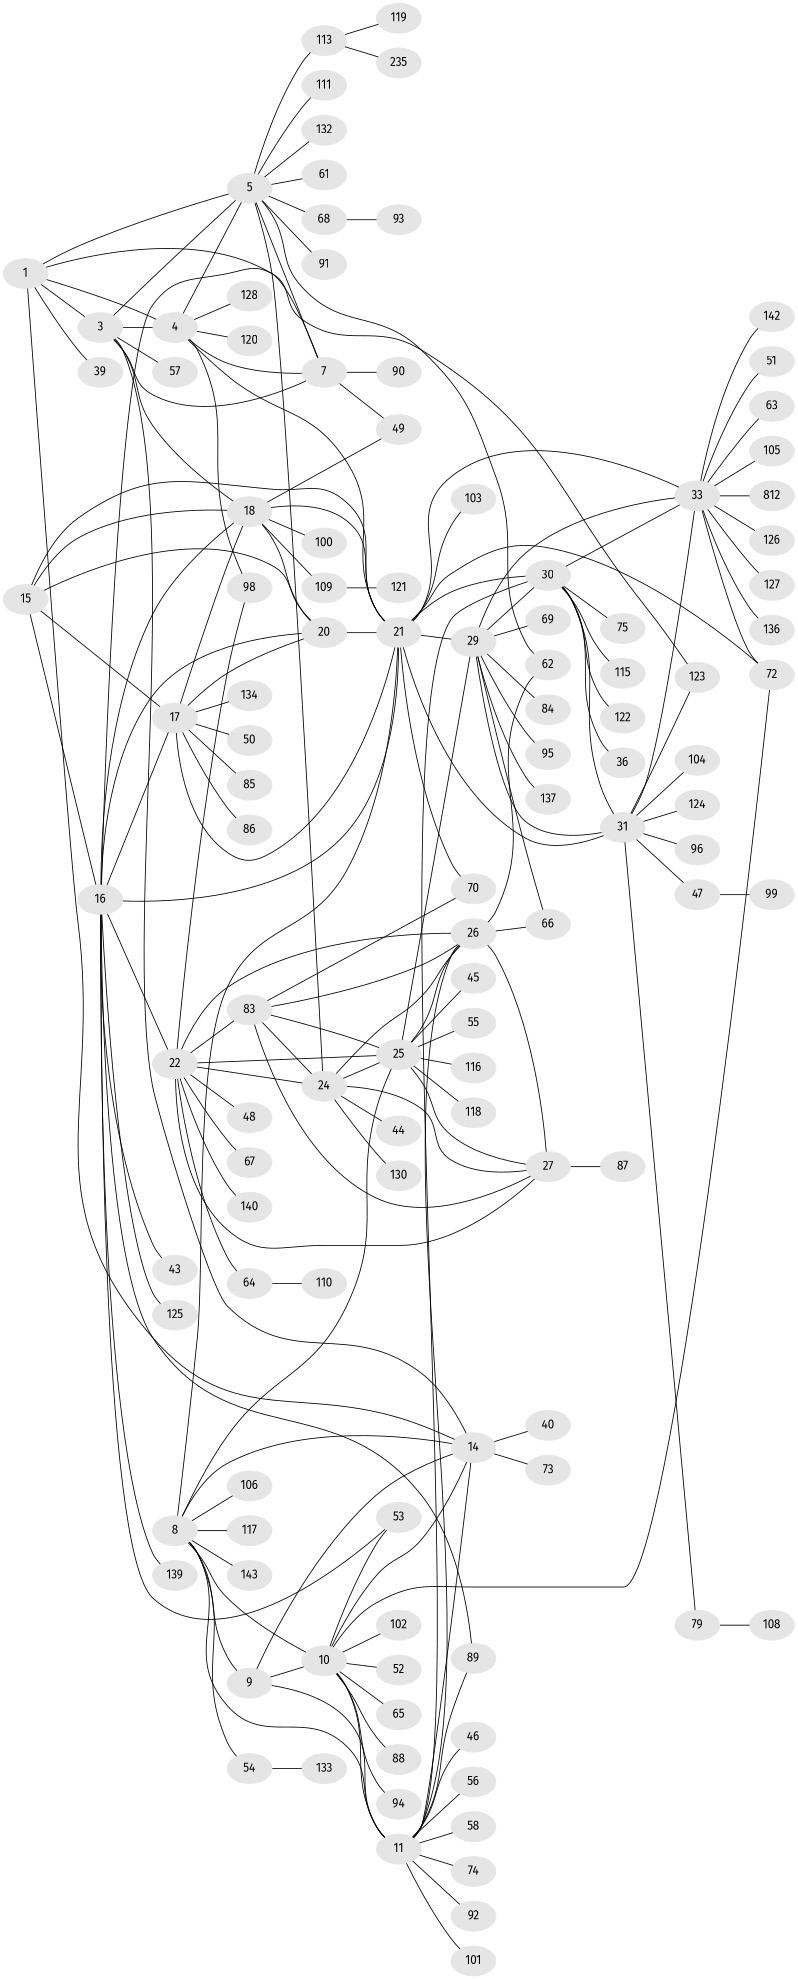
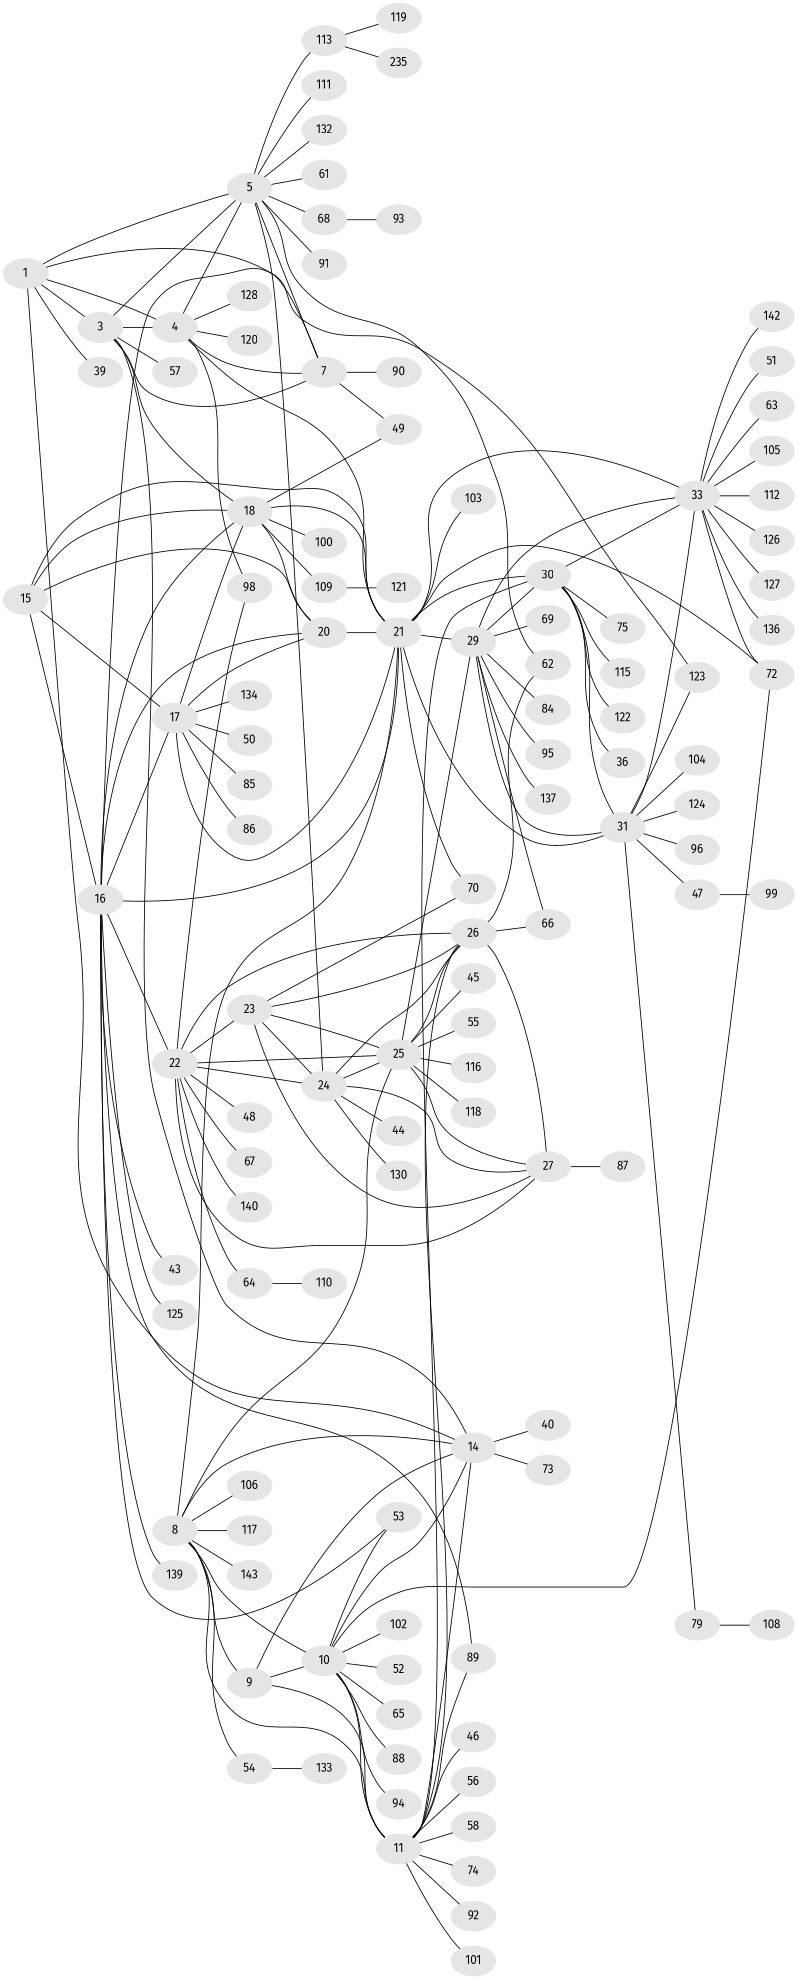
(772, 496) -> (772, 496)
(250, 1010) -> (250, 1010)
